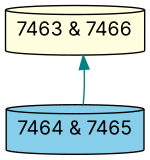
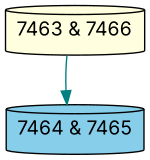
(84, 87) -> (66, 73)
